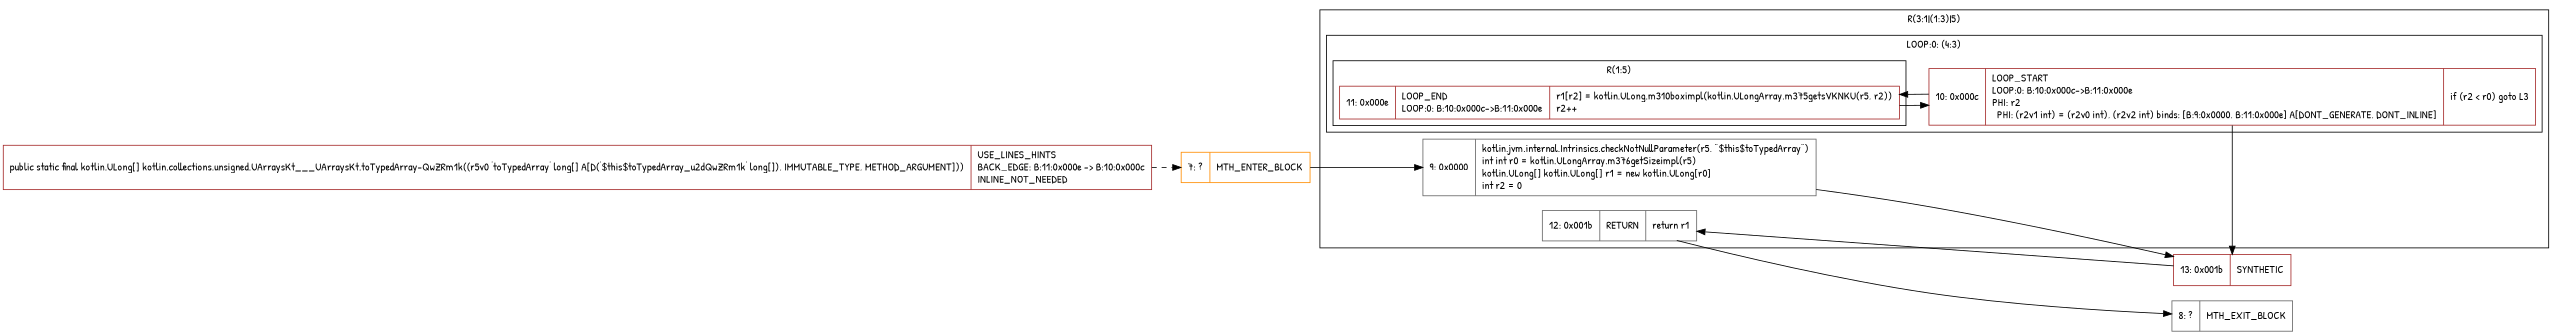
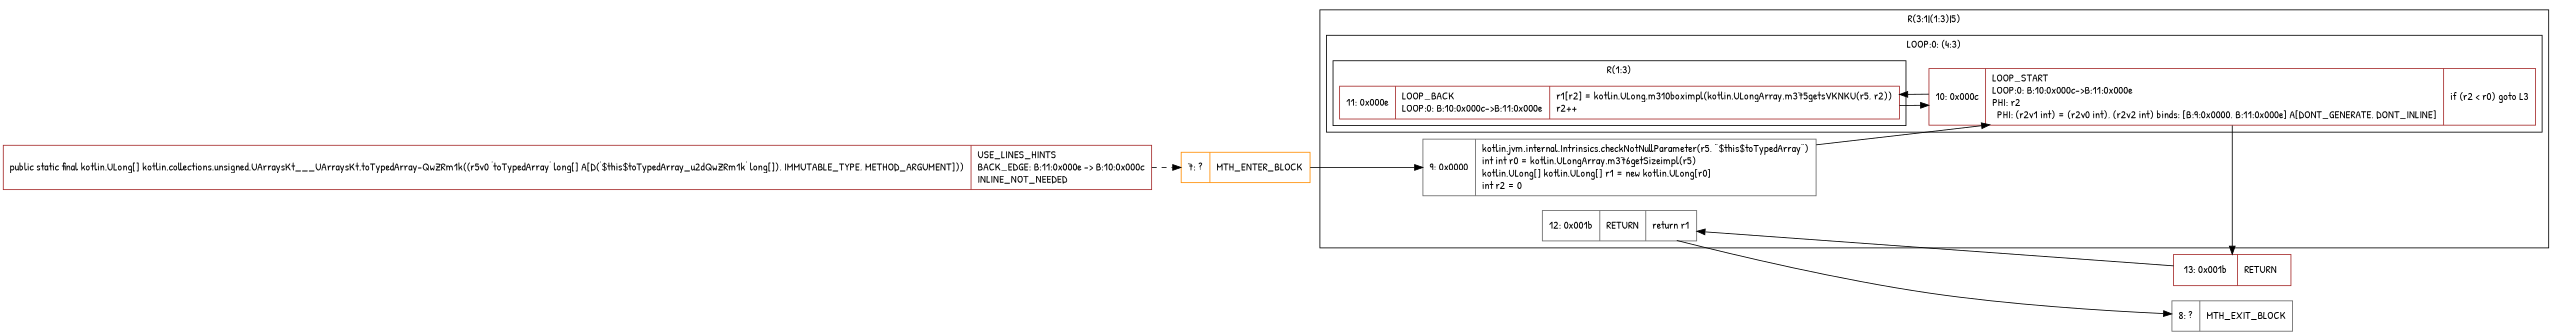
(1620, 70) -> (1620, 70)
(1425, 96) -> (1428, 96)
(1991, 218) -> (1882, 137)
(2261, 270) -> (2261, 270)
